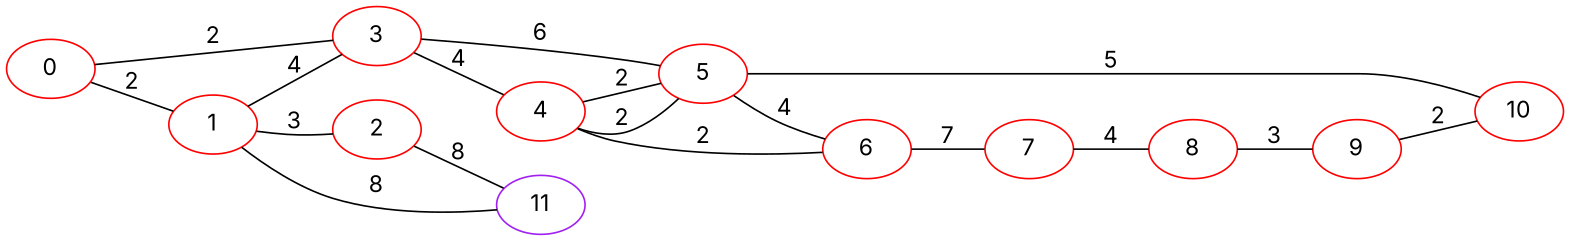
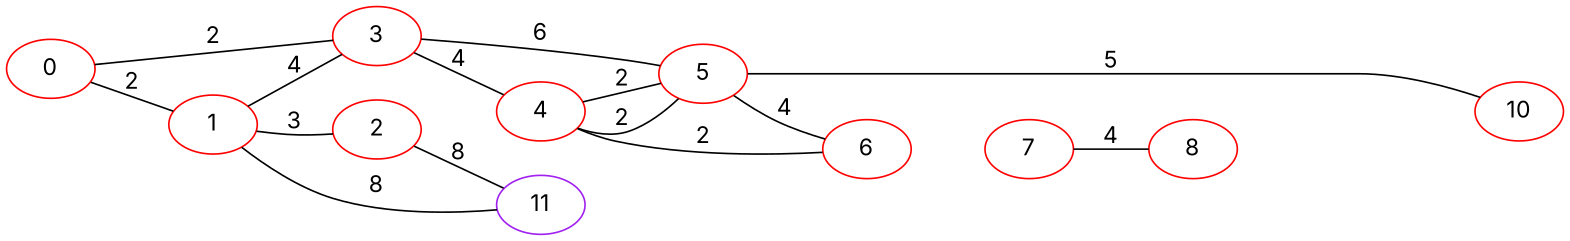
(948, 149) -> none
(1357, 149) -> none
